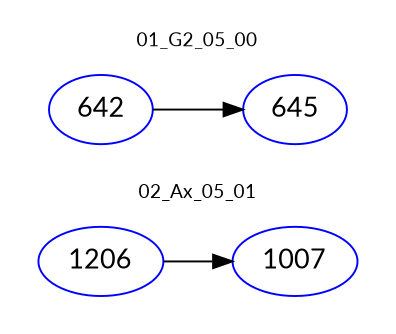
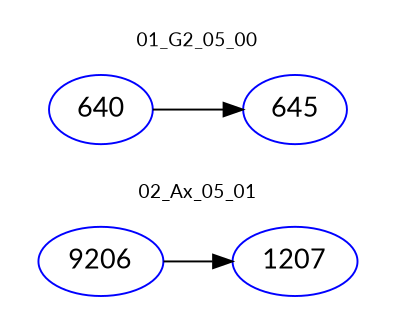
(101, 110) -> (101, 110)
(101, 261) -> (101, 261)
(295, 261) -> (295, 261)
